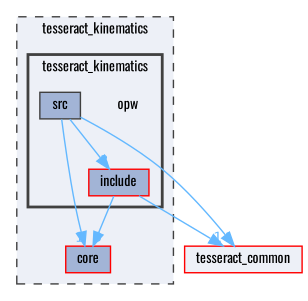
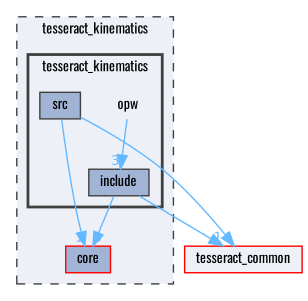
(85, 139) -> (125, 133)
(119, 183) -> (119, 183)
